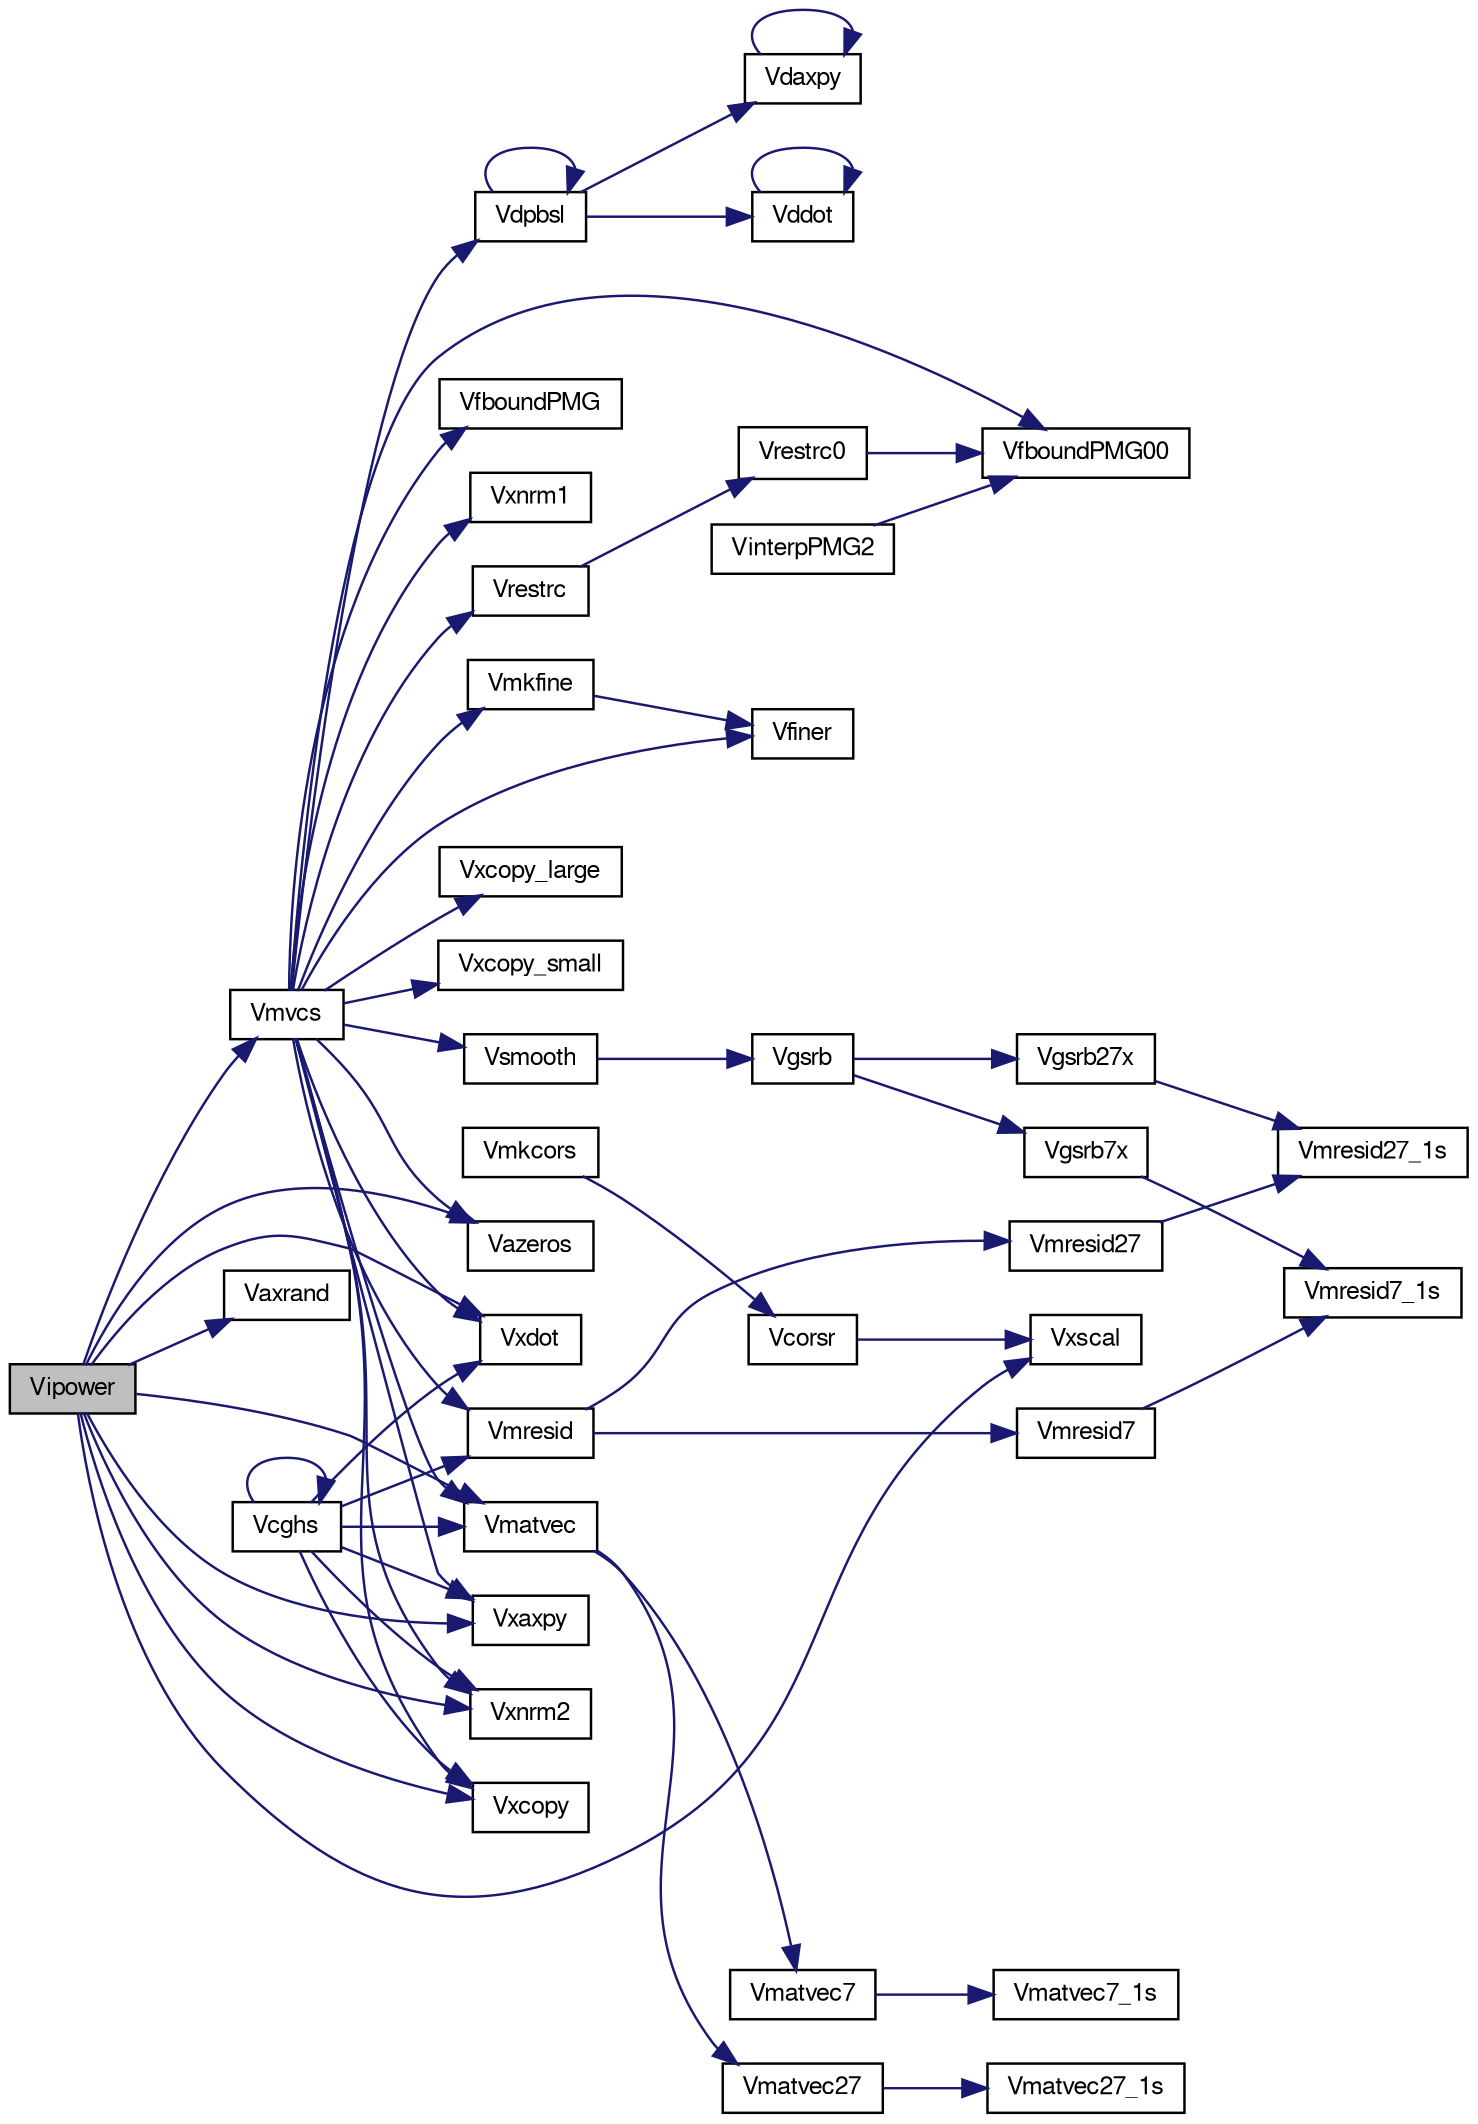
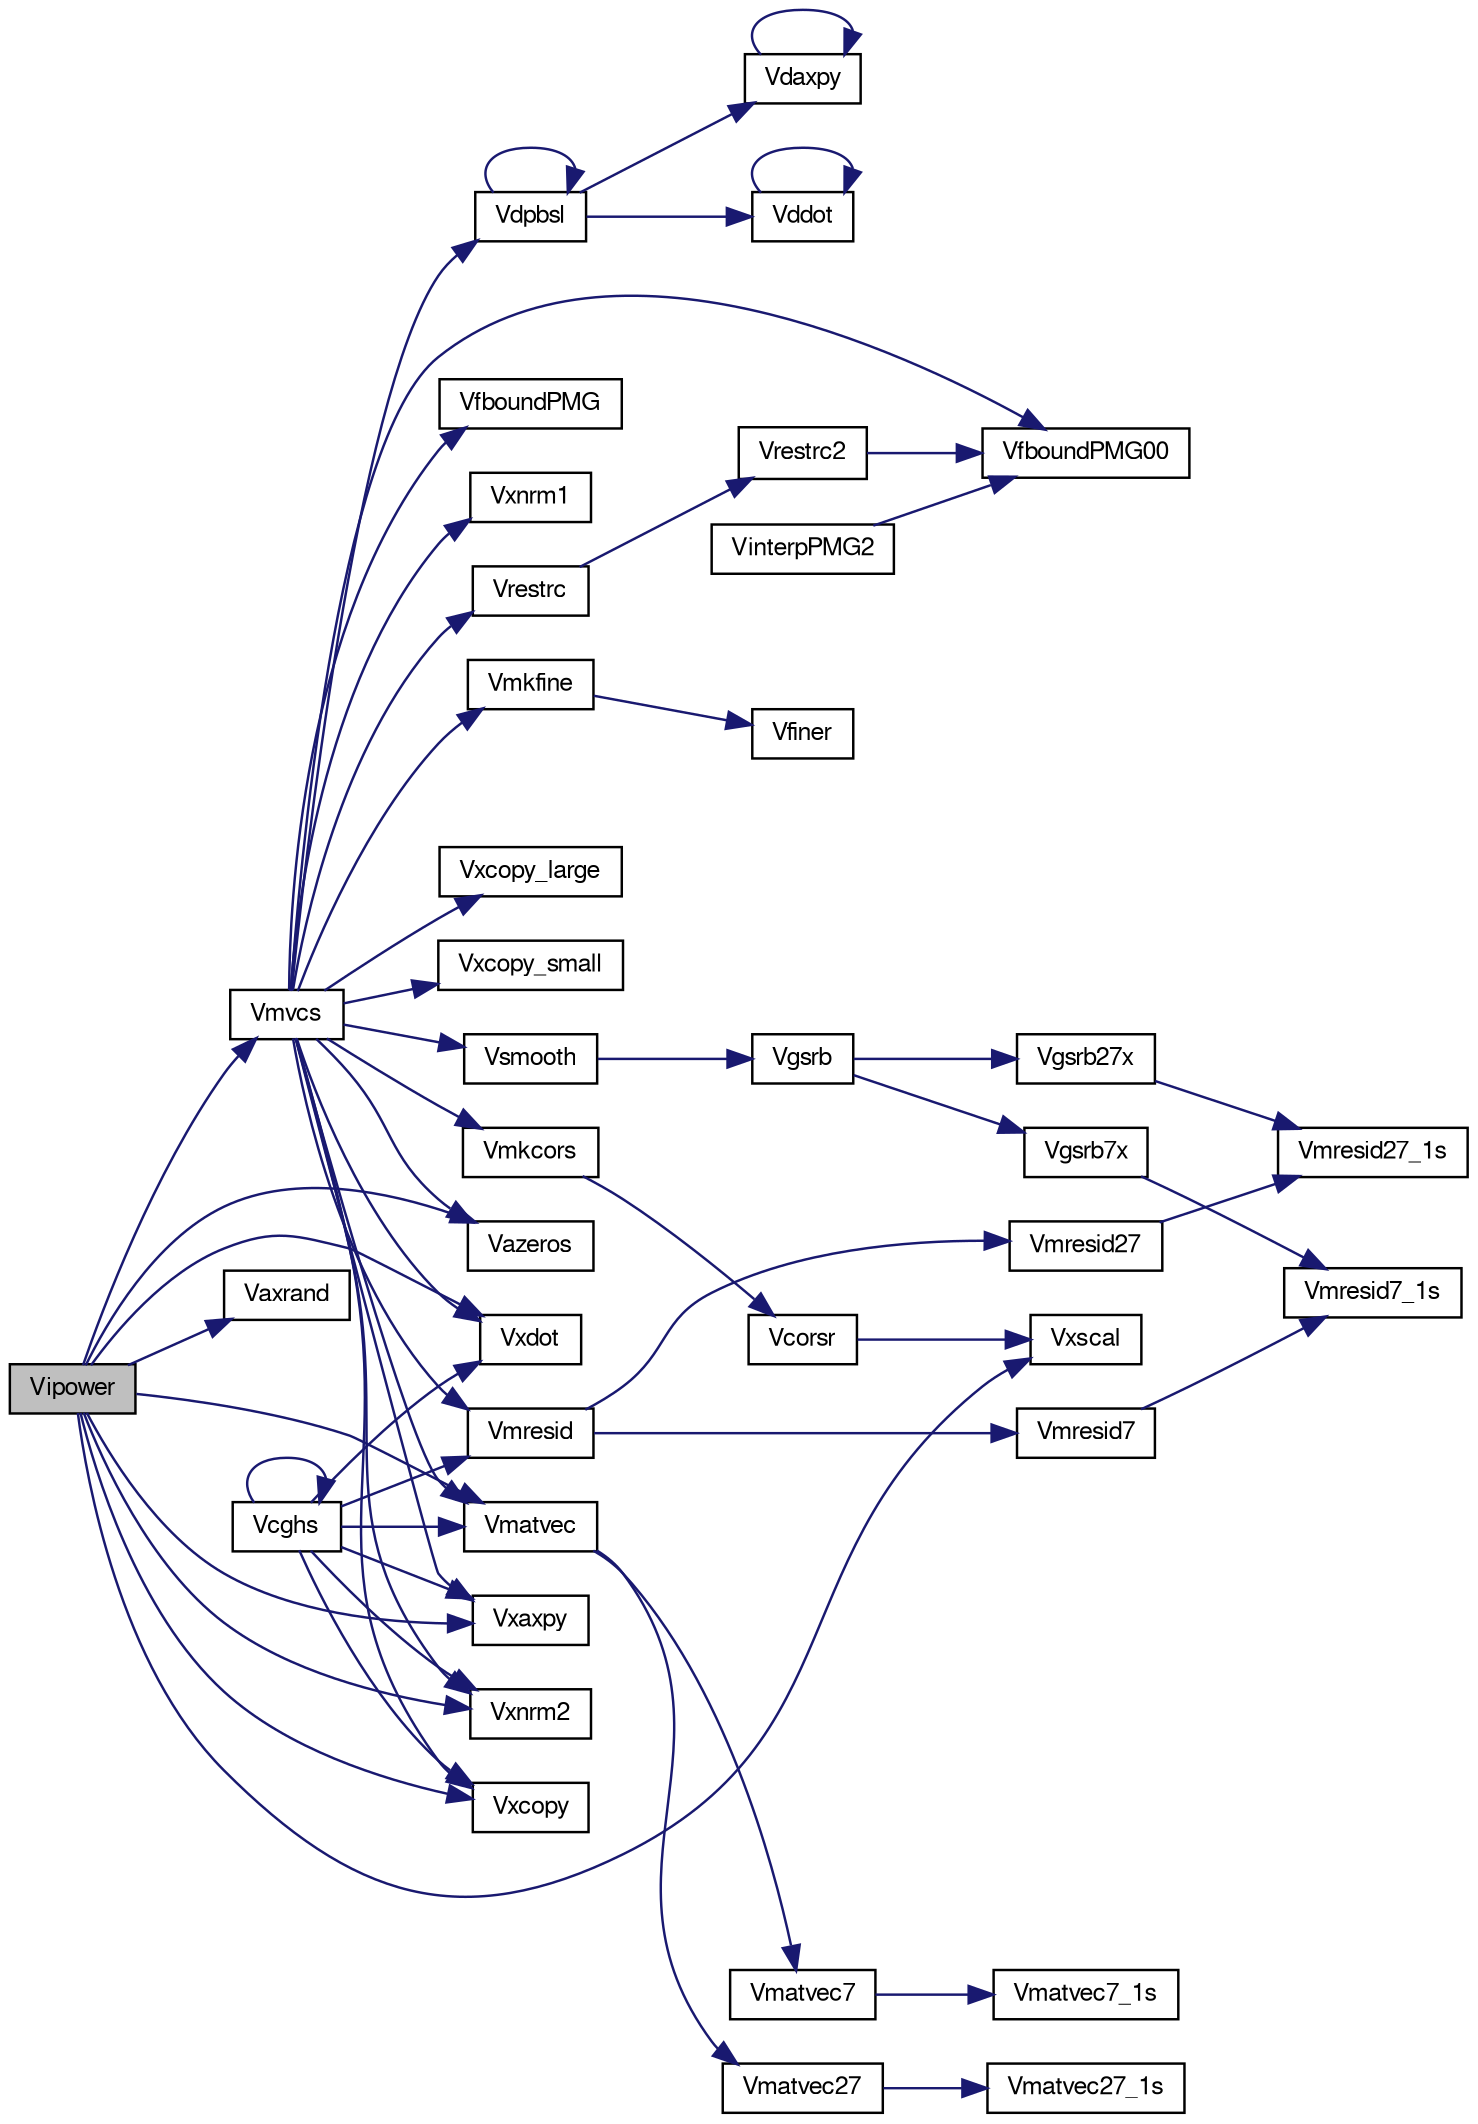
(803, 453) -> (803, 453)
(476, 804) -> (392, 1079)
